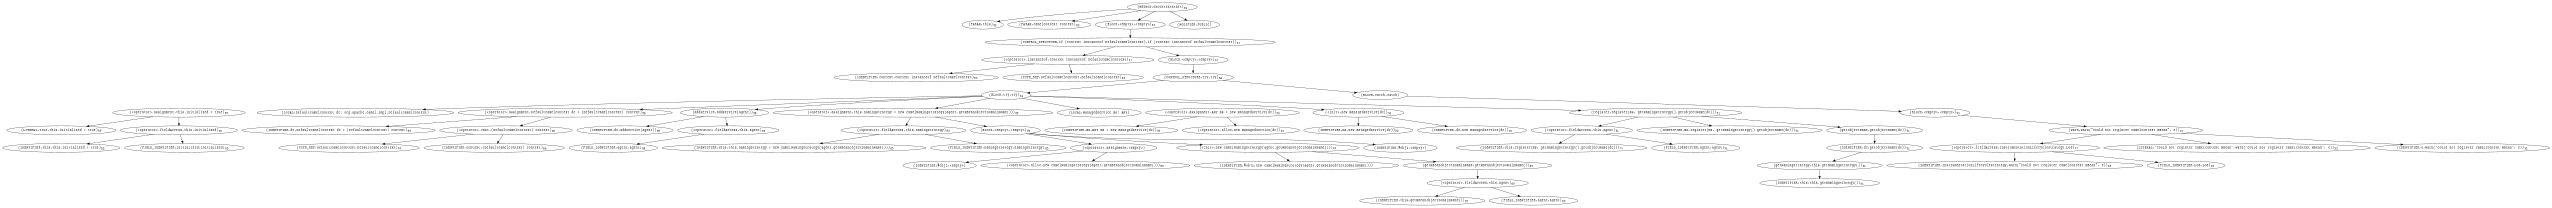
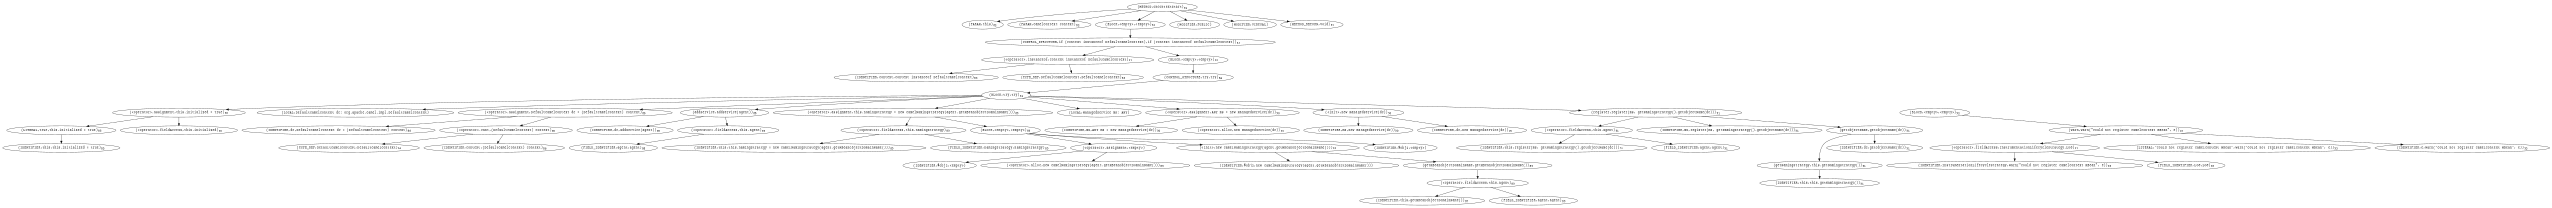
none -> (1250, 25)
none -> (1312, 25)
(1380, 95) -> none
none -> (605, 100)
none -> (1102, 103)
(121, 139) -> (61, 138)
(184, 148) -> none
(1848, 156) -> (1830, 140)
